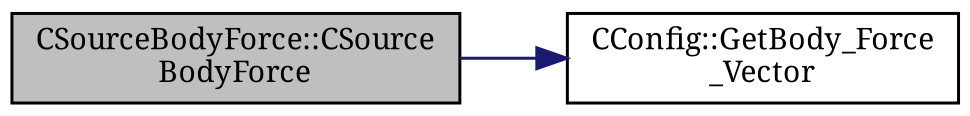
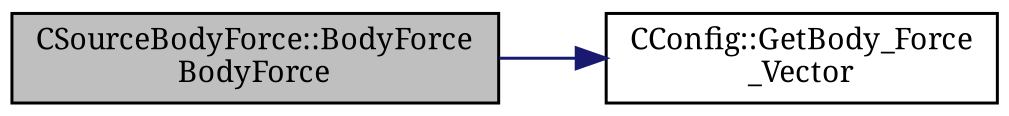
(236, 58) -> (255, 58)
